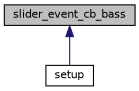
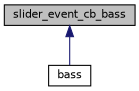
(70, 76) -> (70, 76)
